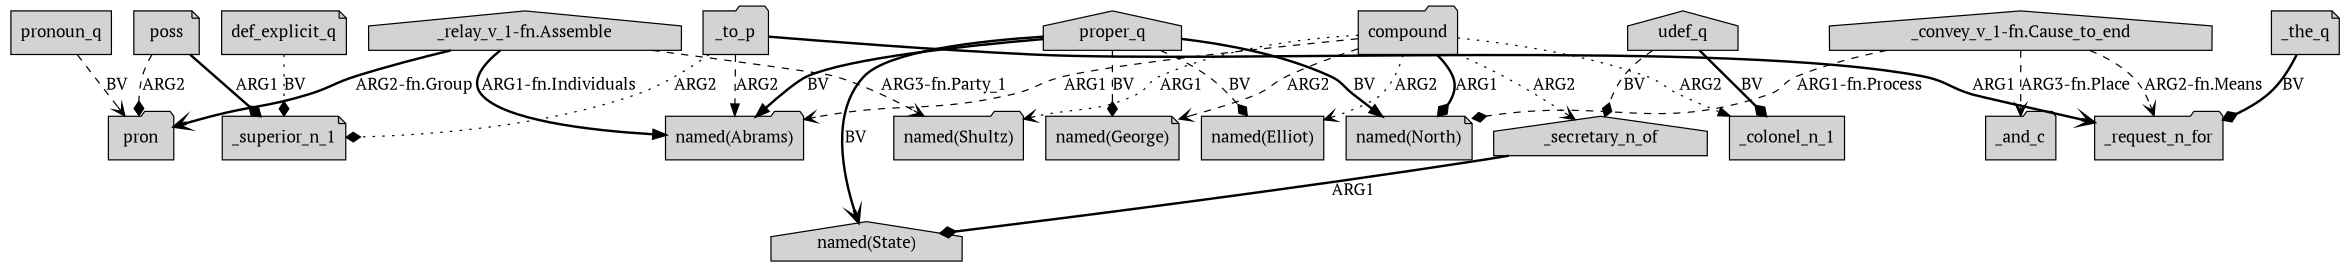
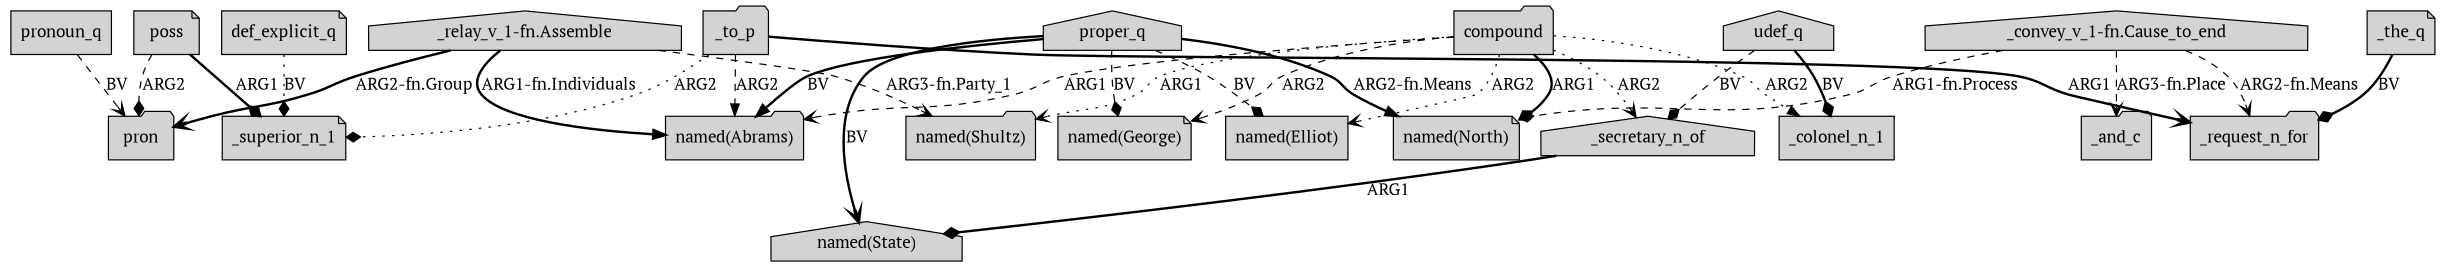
(1365, 85) -> (1413, 85)
